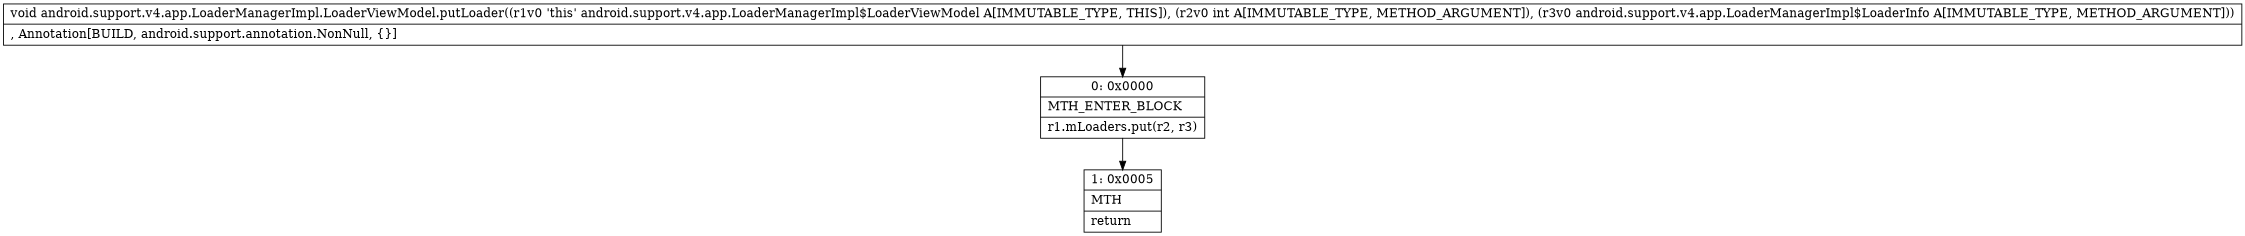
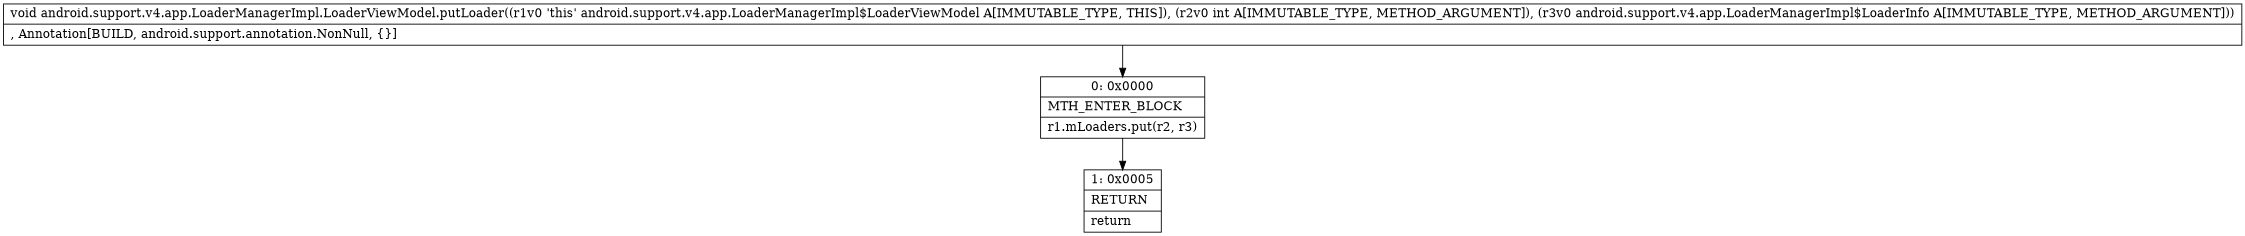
(1107, 200) -> (1120, 200)
